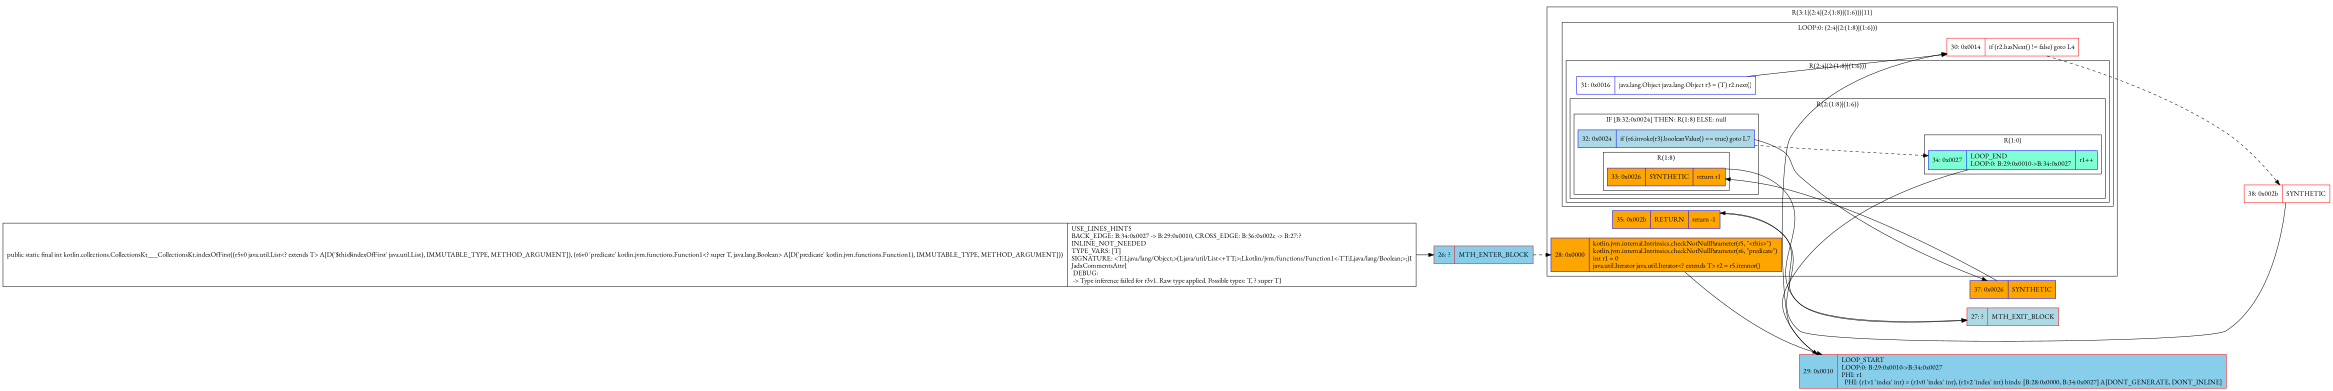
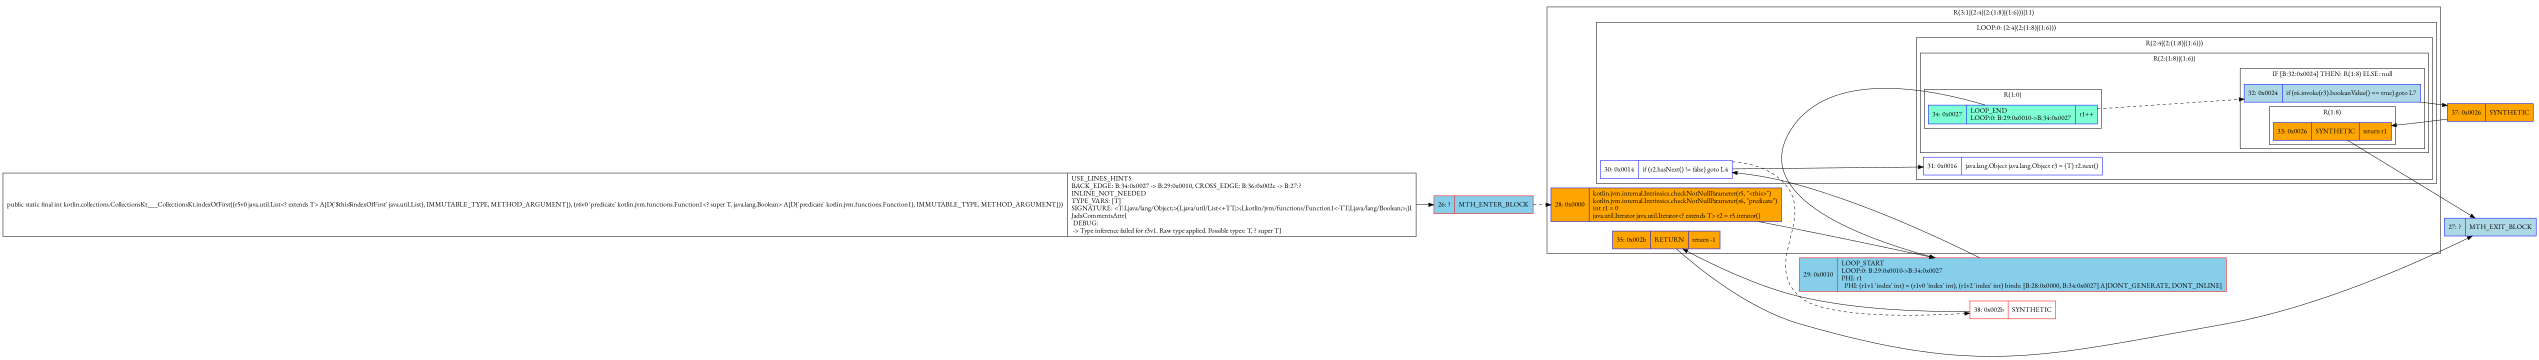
(2013, 47) -> (1666, 170)
(1845, 66) -> (1825, 168)
(1839, 151) -> (2168, 104)
(2013, 317) -> (2490, 227)
